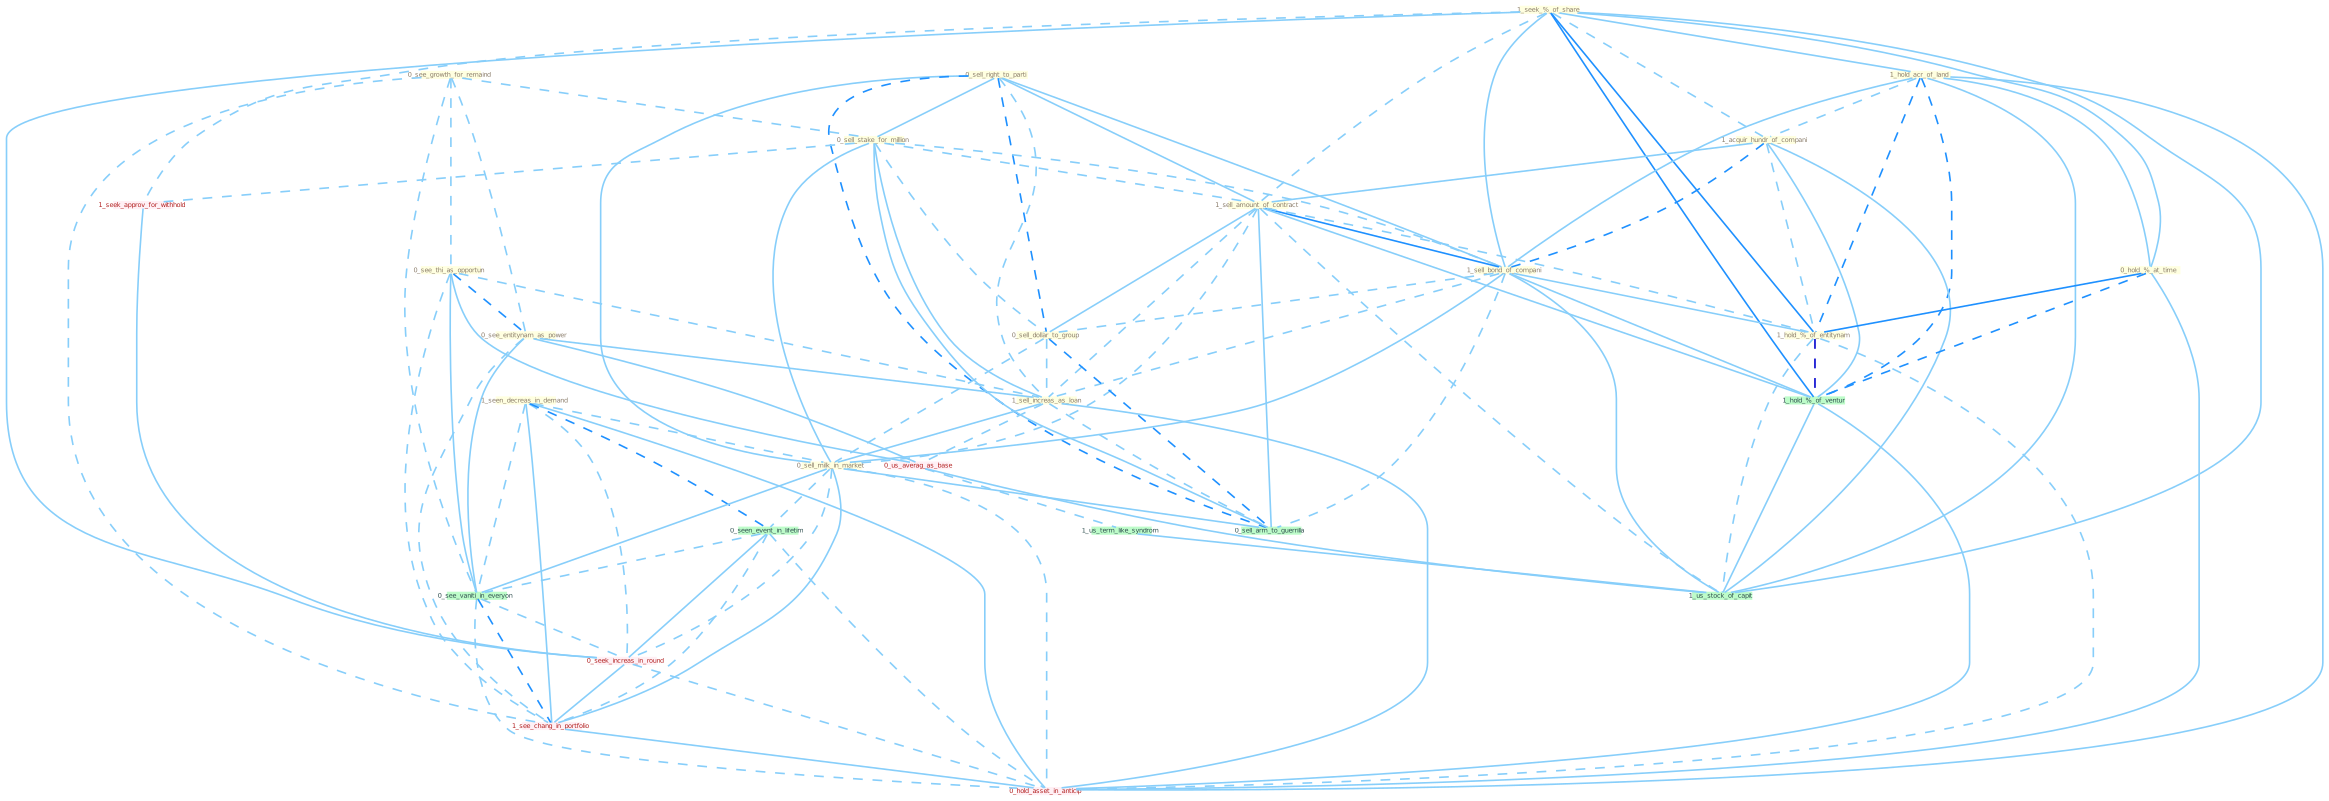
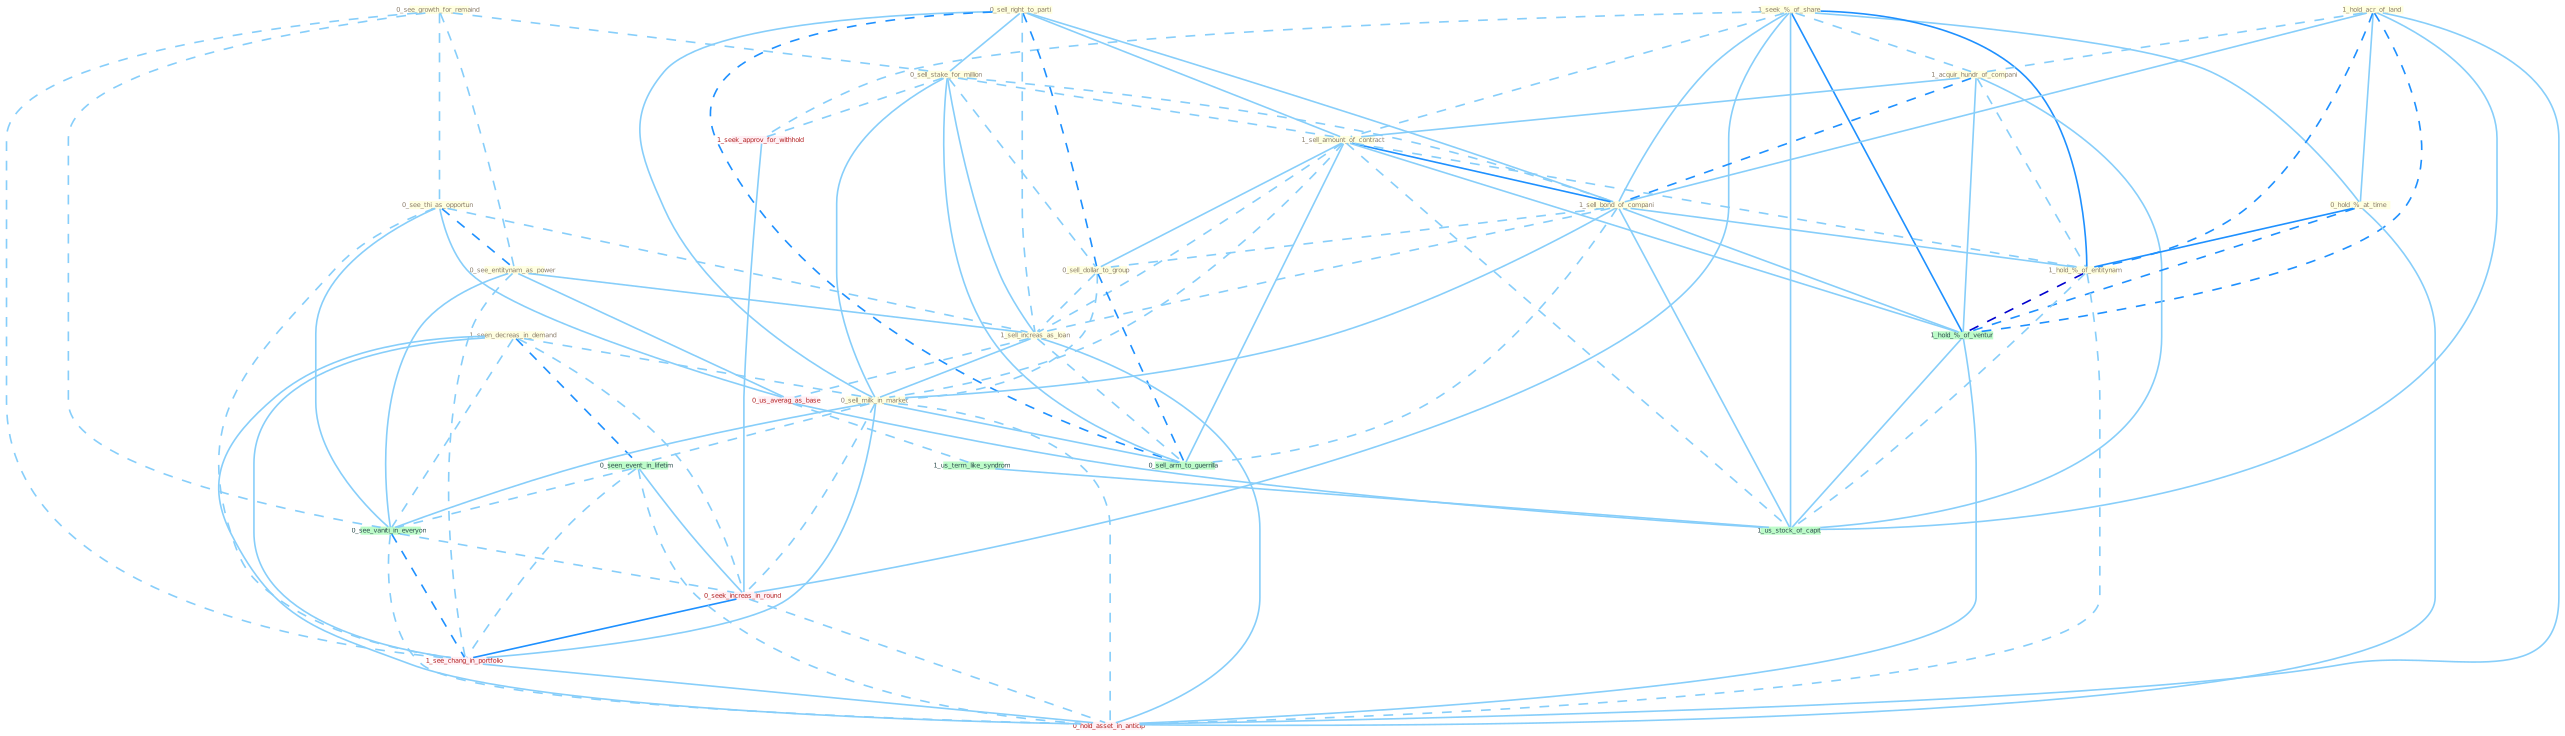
(1735, 42) -> none
(589, 693) -> (605, 628)
